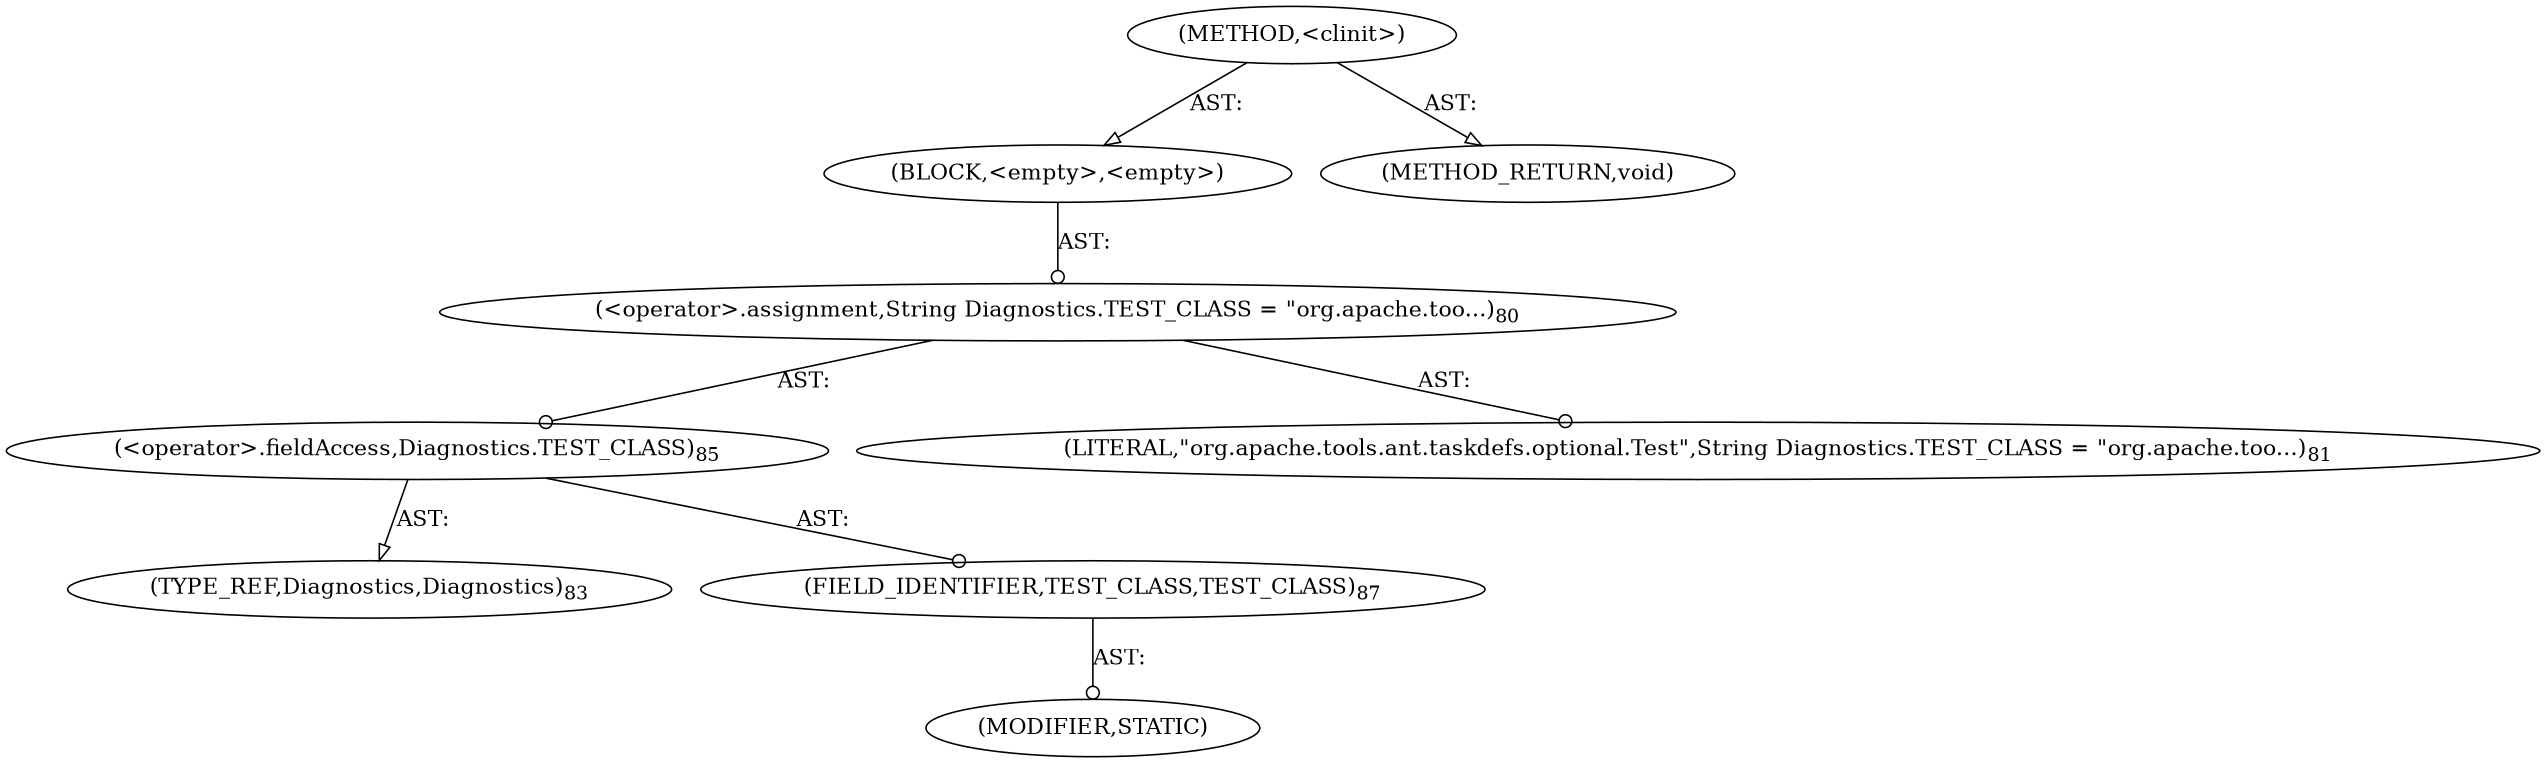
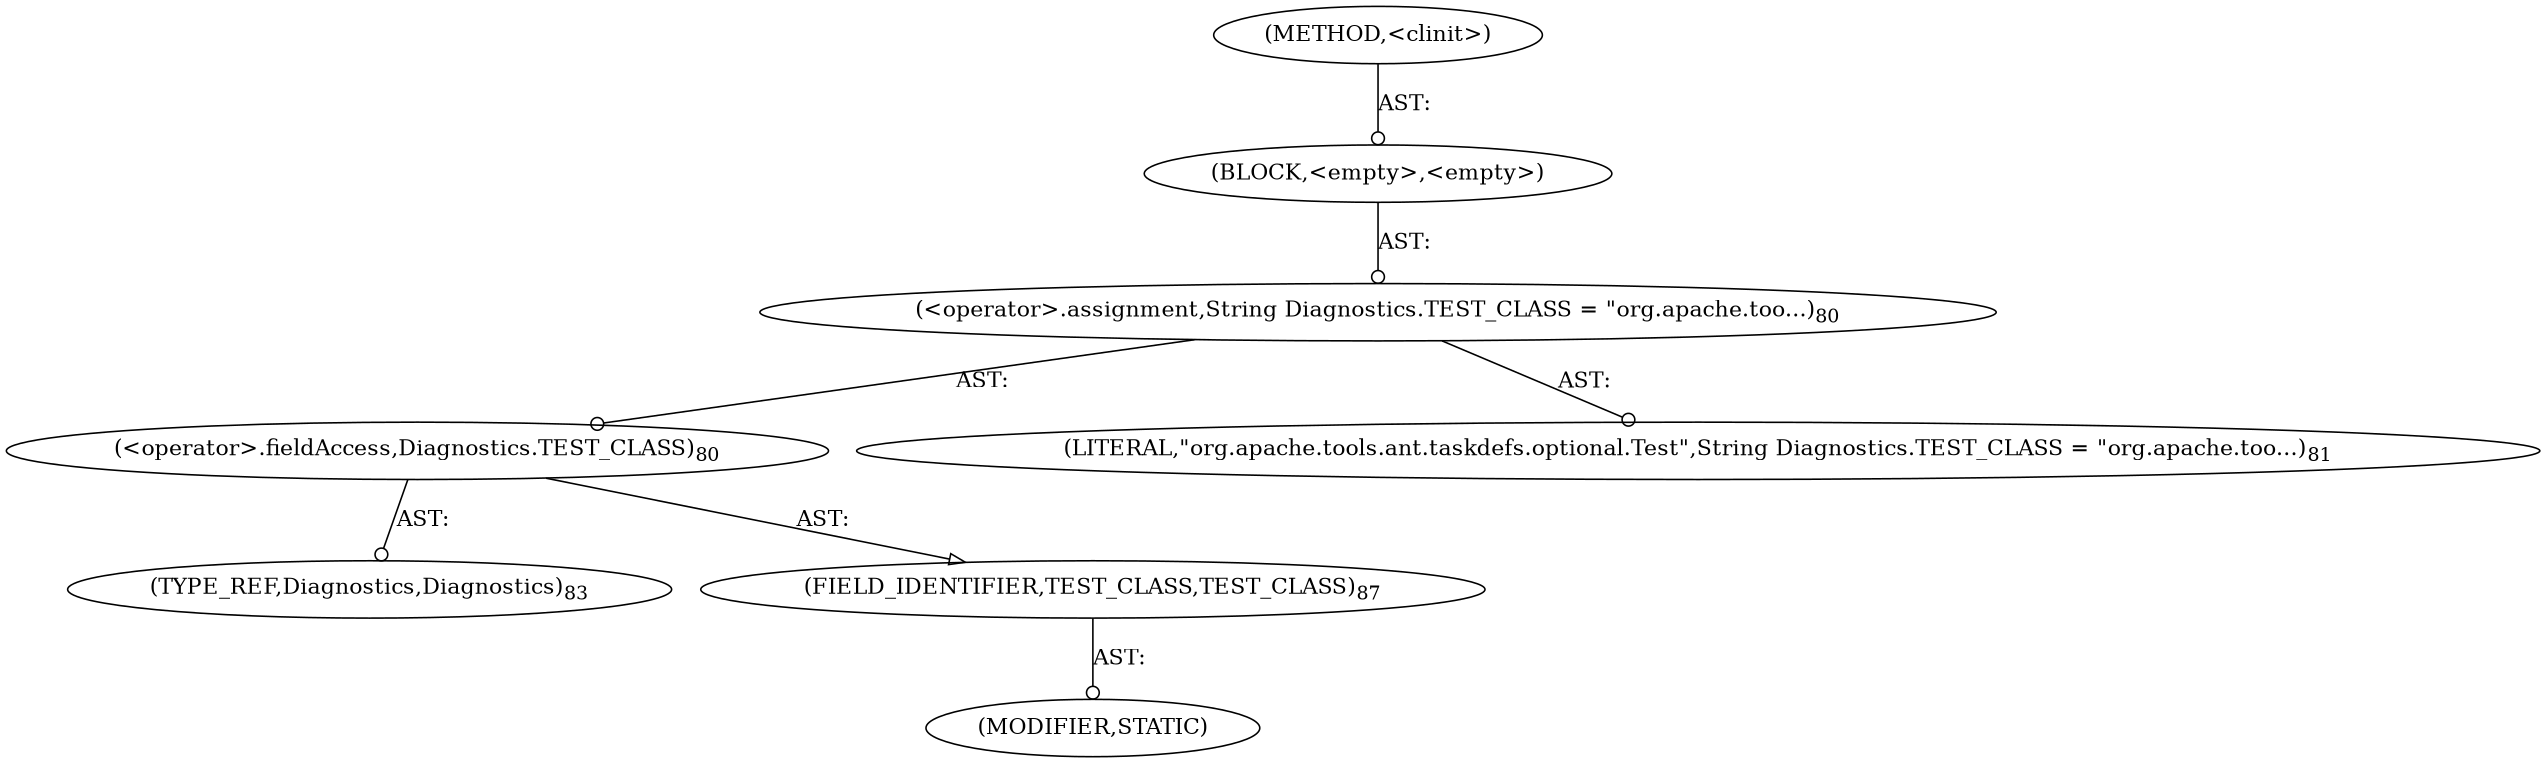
(1183, 100) -> (1378, 98)
(1528, 174) -> none
(708, 448) -> (708, 448)
(396, 512) -> (396, 514)
(749, 519) -> (748, 519)
